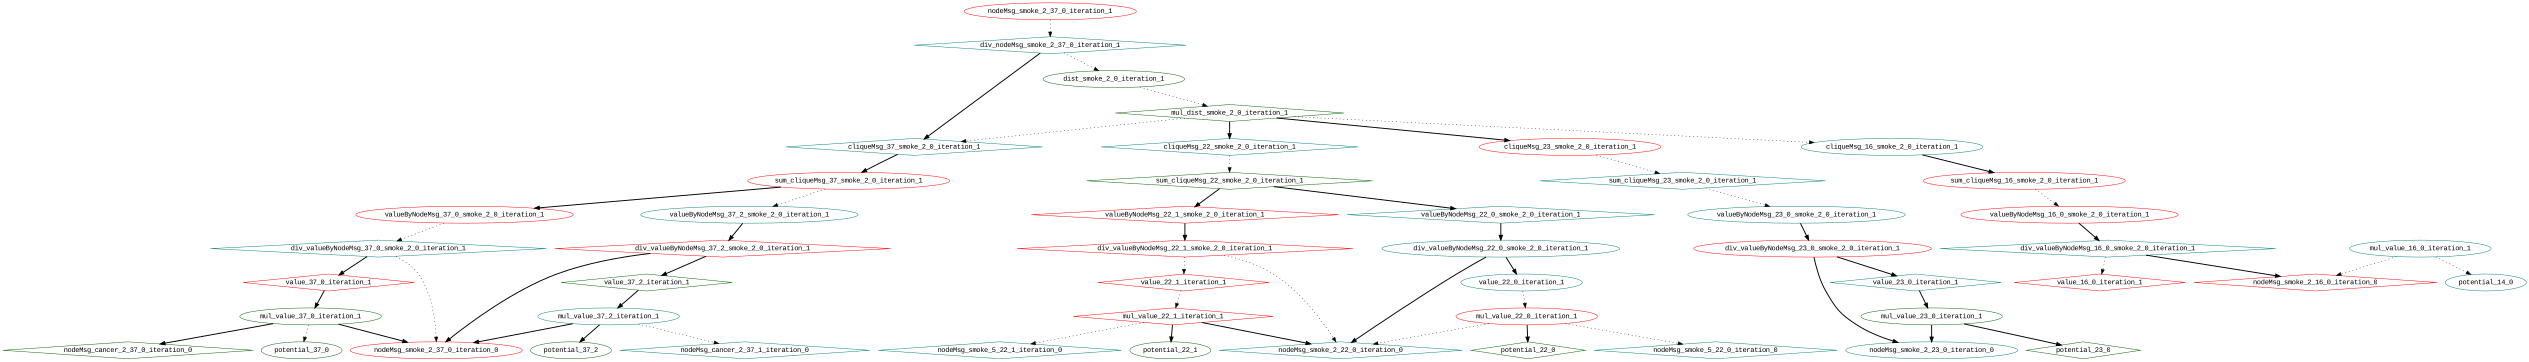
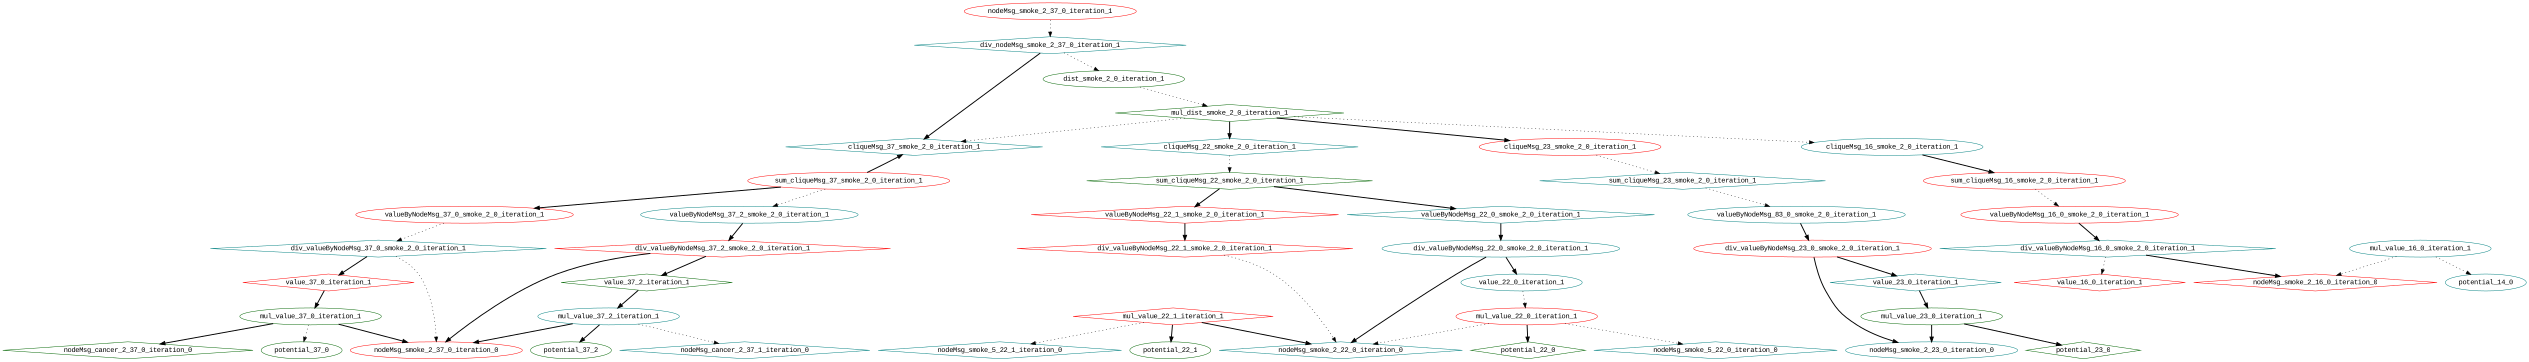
(882, 162) -> (883, 165)
(1797, 215) -> (1797, 215)
(1183, 282) -> none
